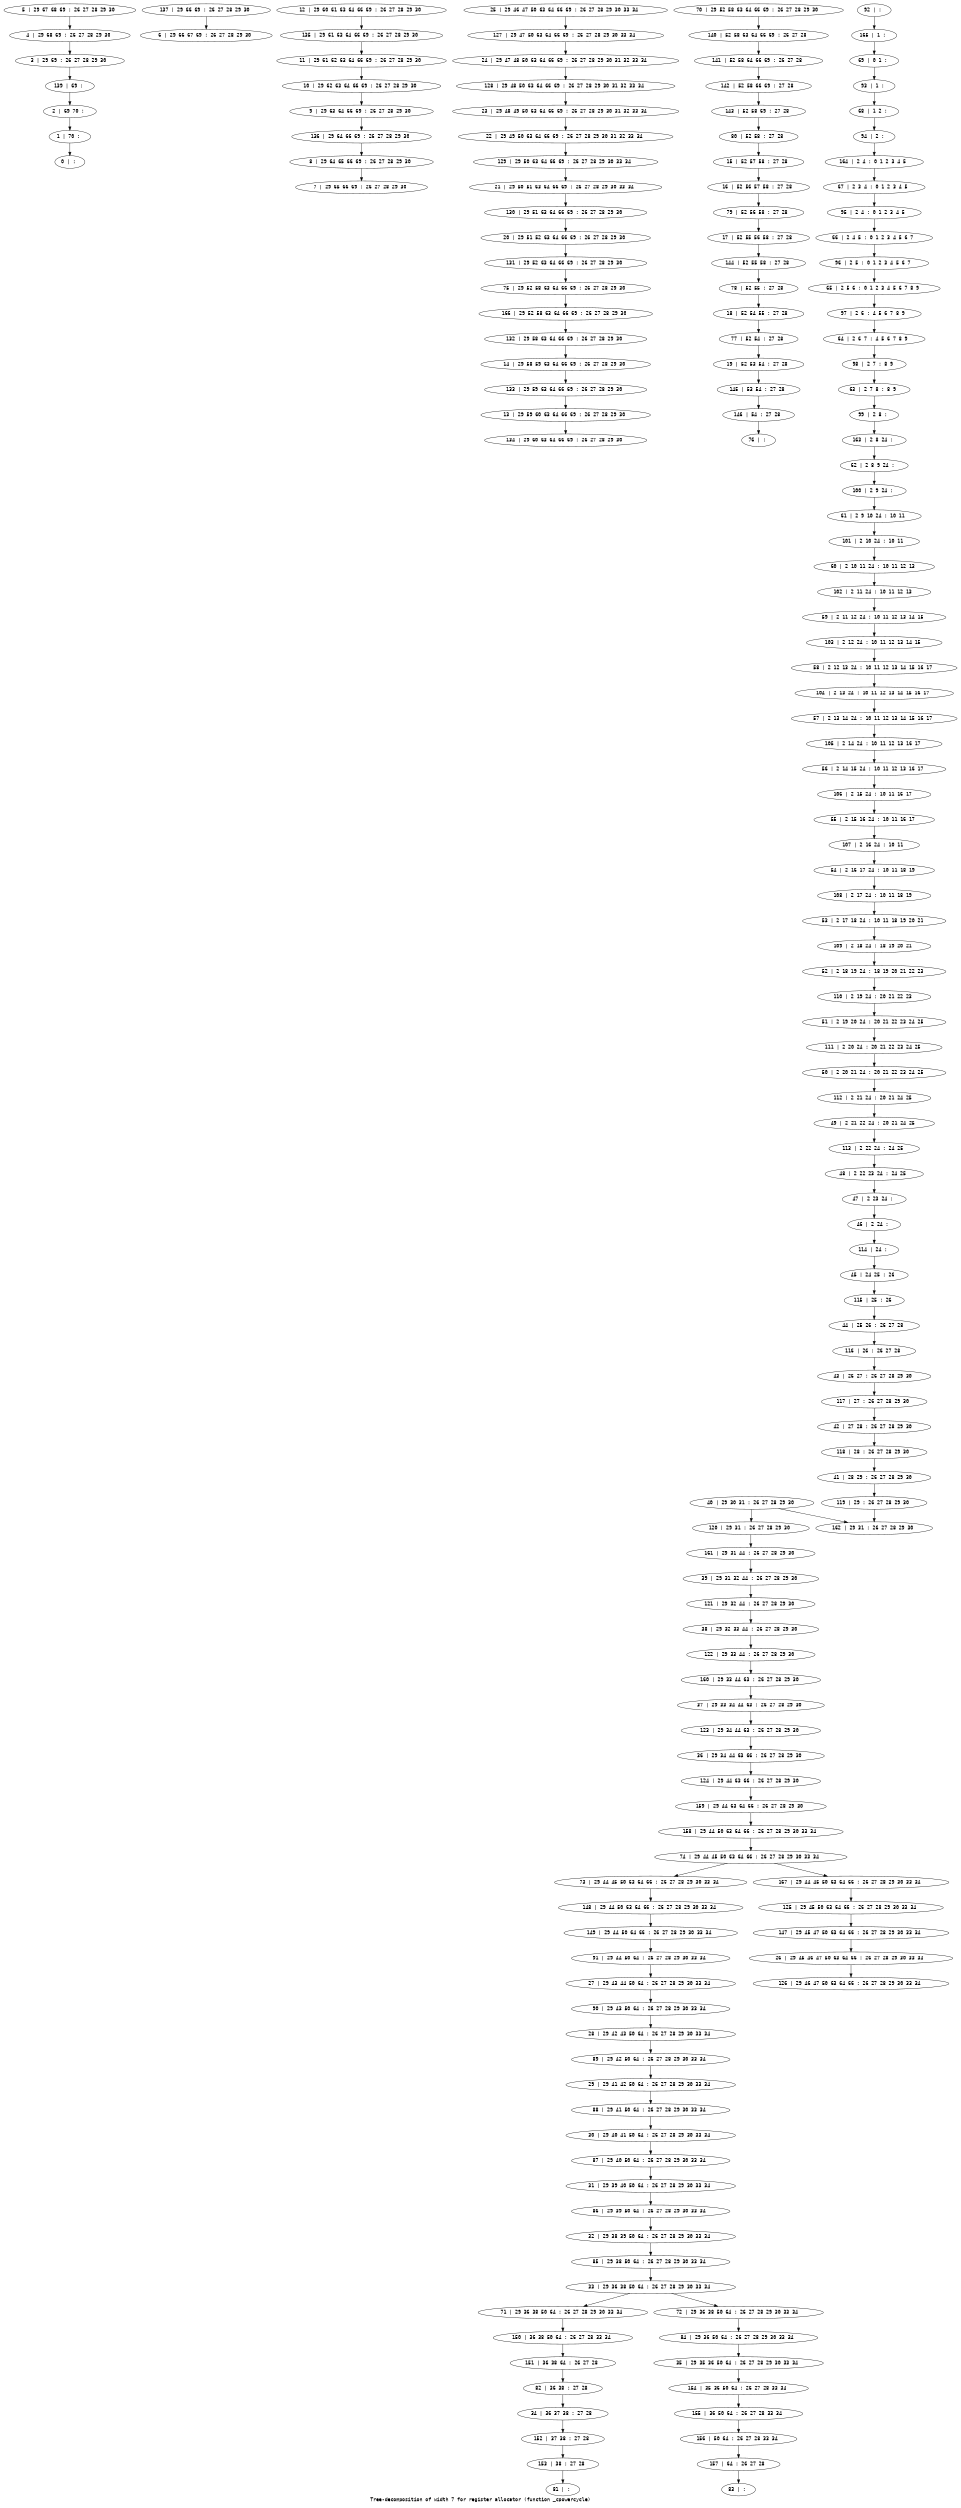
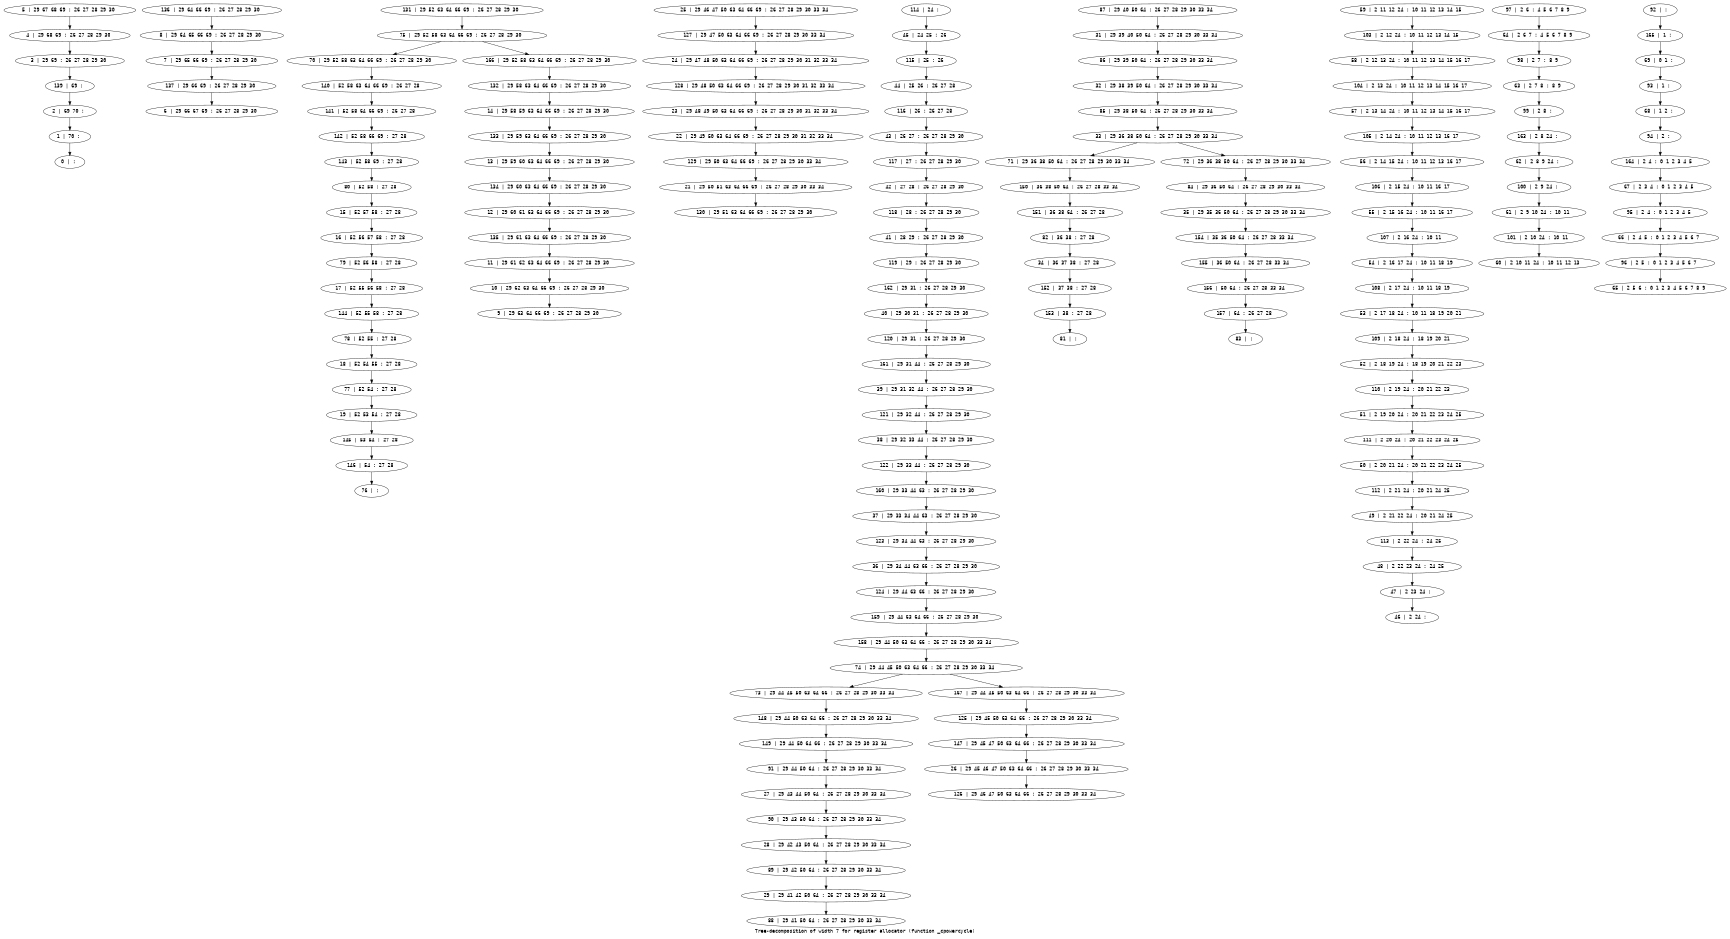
none -> (419, 48)
none -> (212, 72)
(362, 122) -> none
none -> (550, 198)
(566, 238) -> none
(874, 299) -> none
(874, 592) -> none
(874, 1236) -> none
(811, 1515) -> (926, 299)
(651, 2135) -> none
